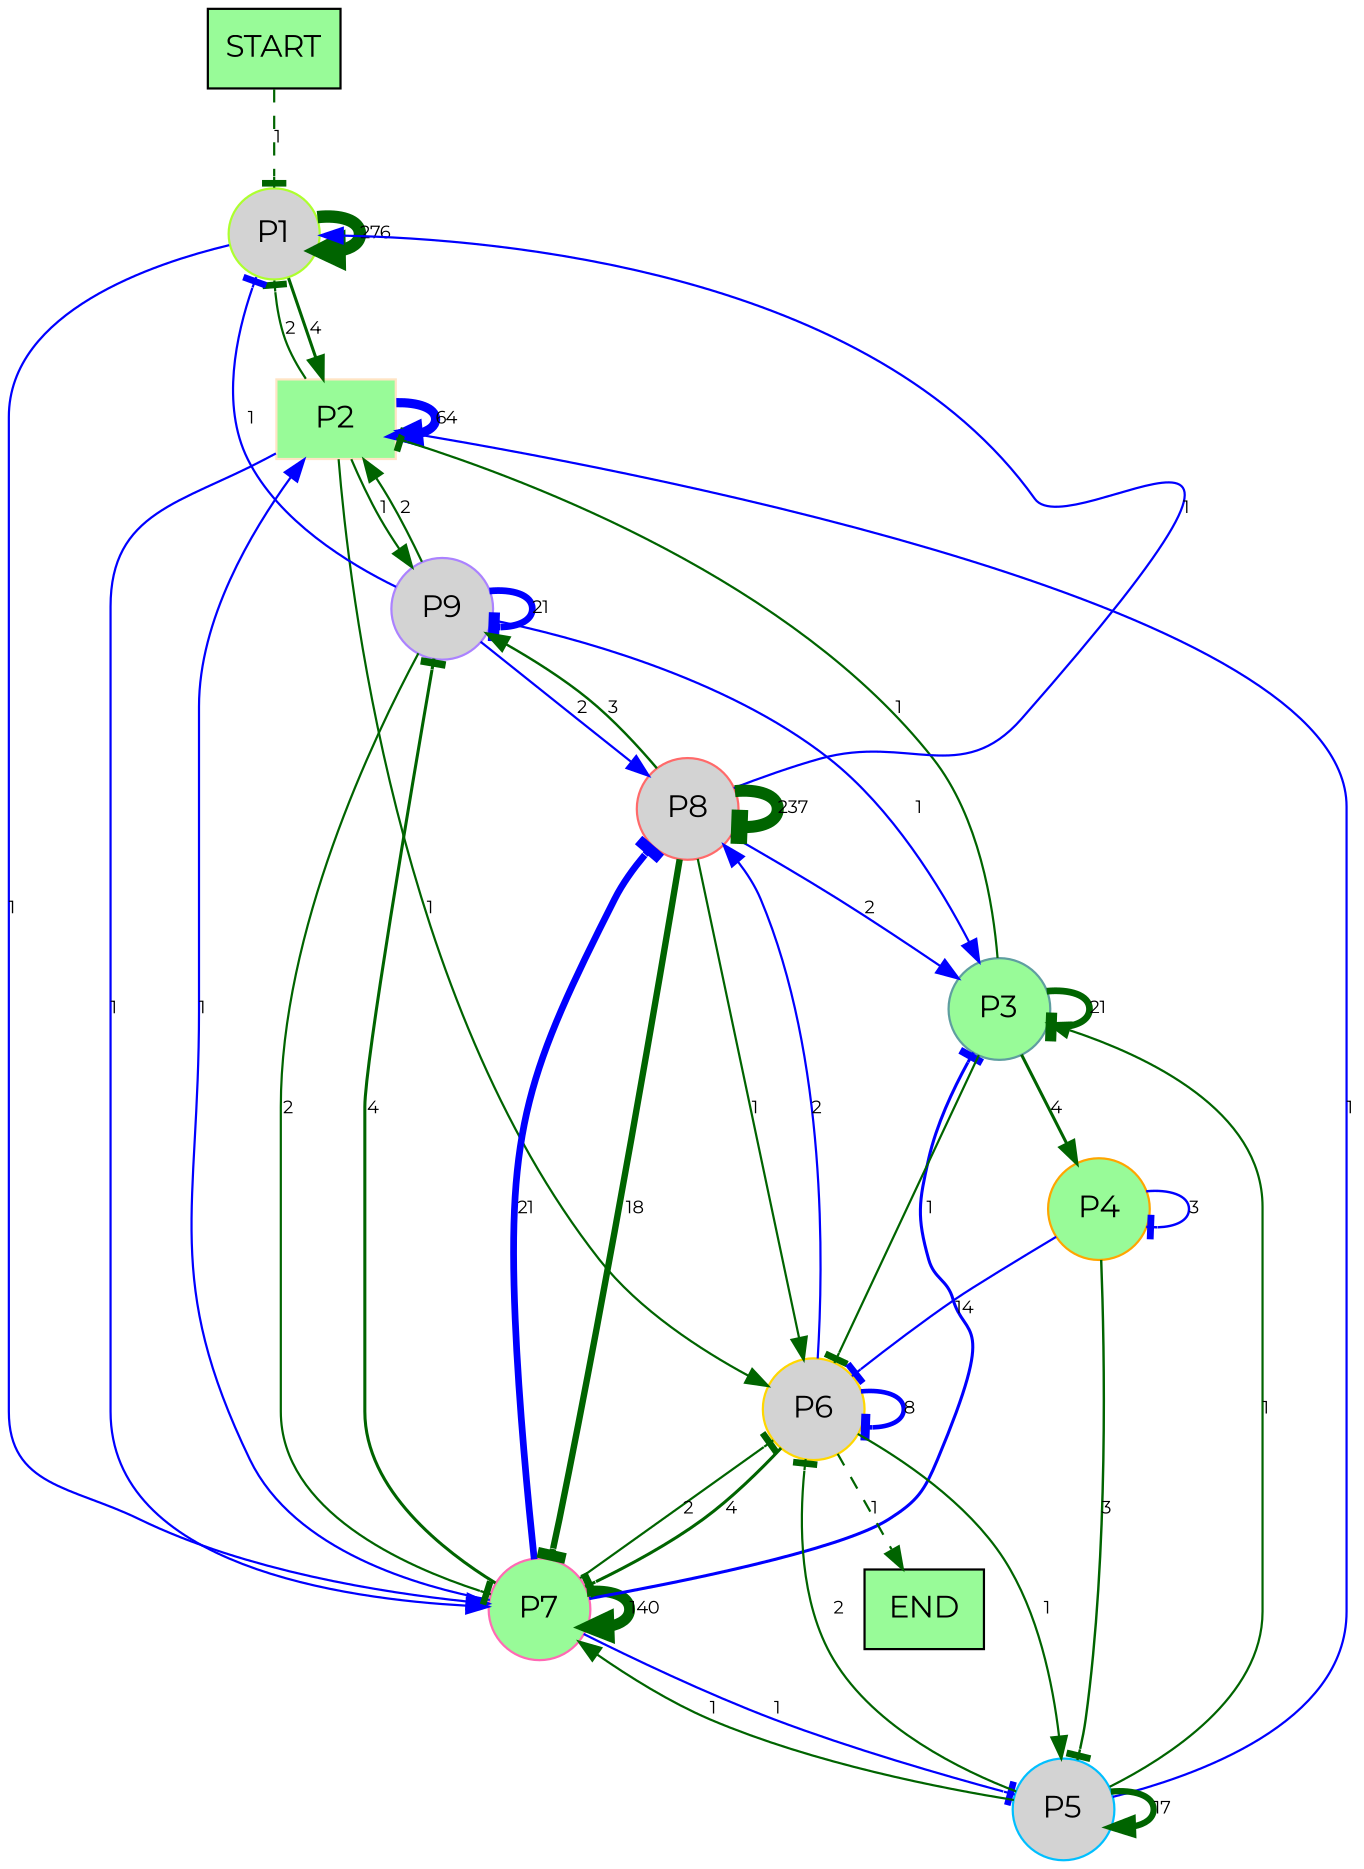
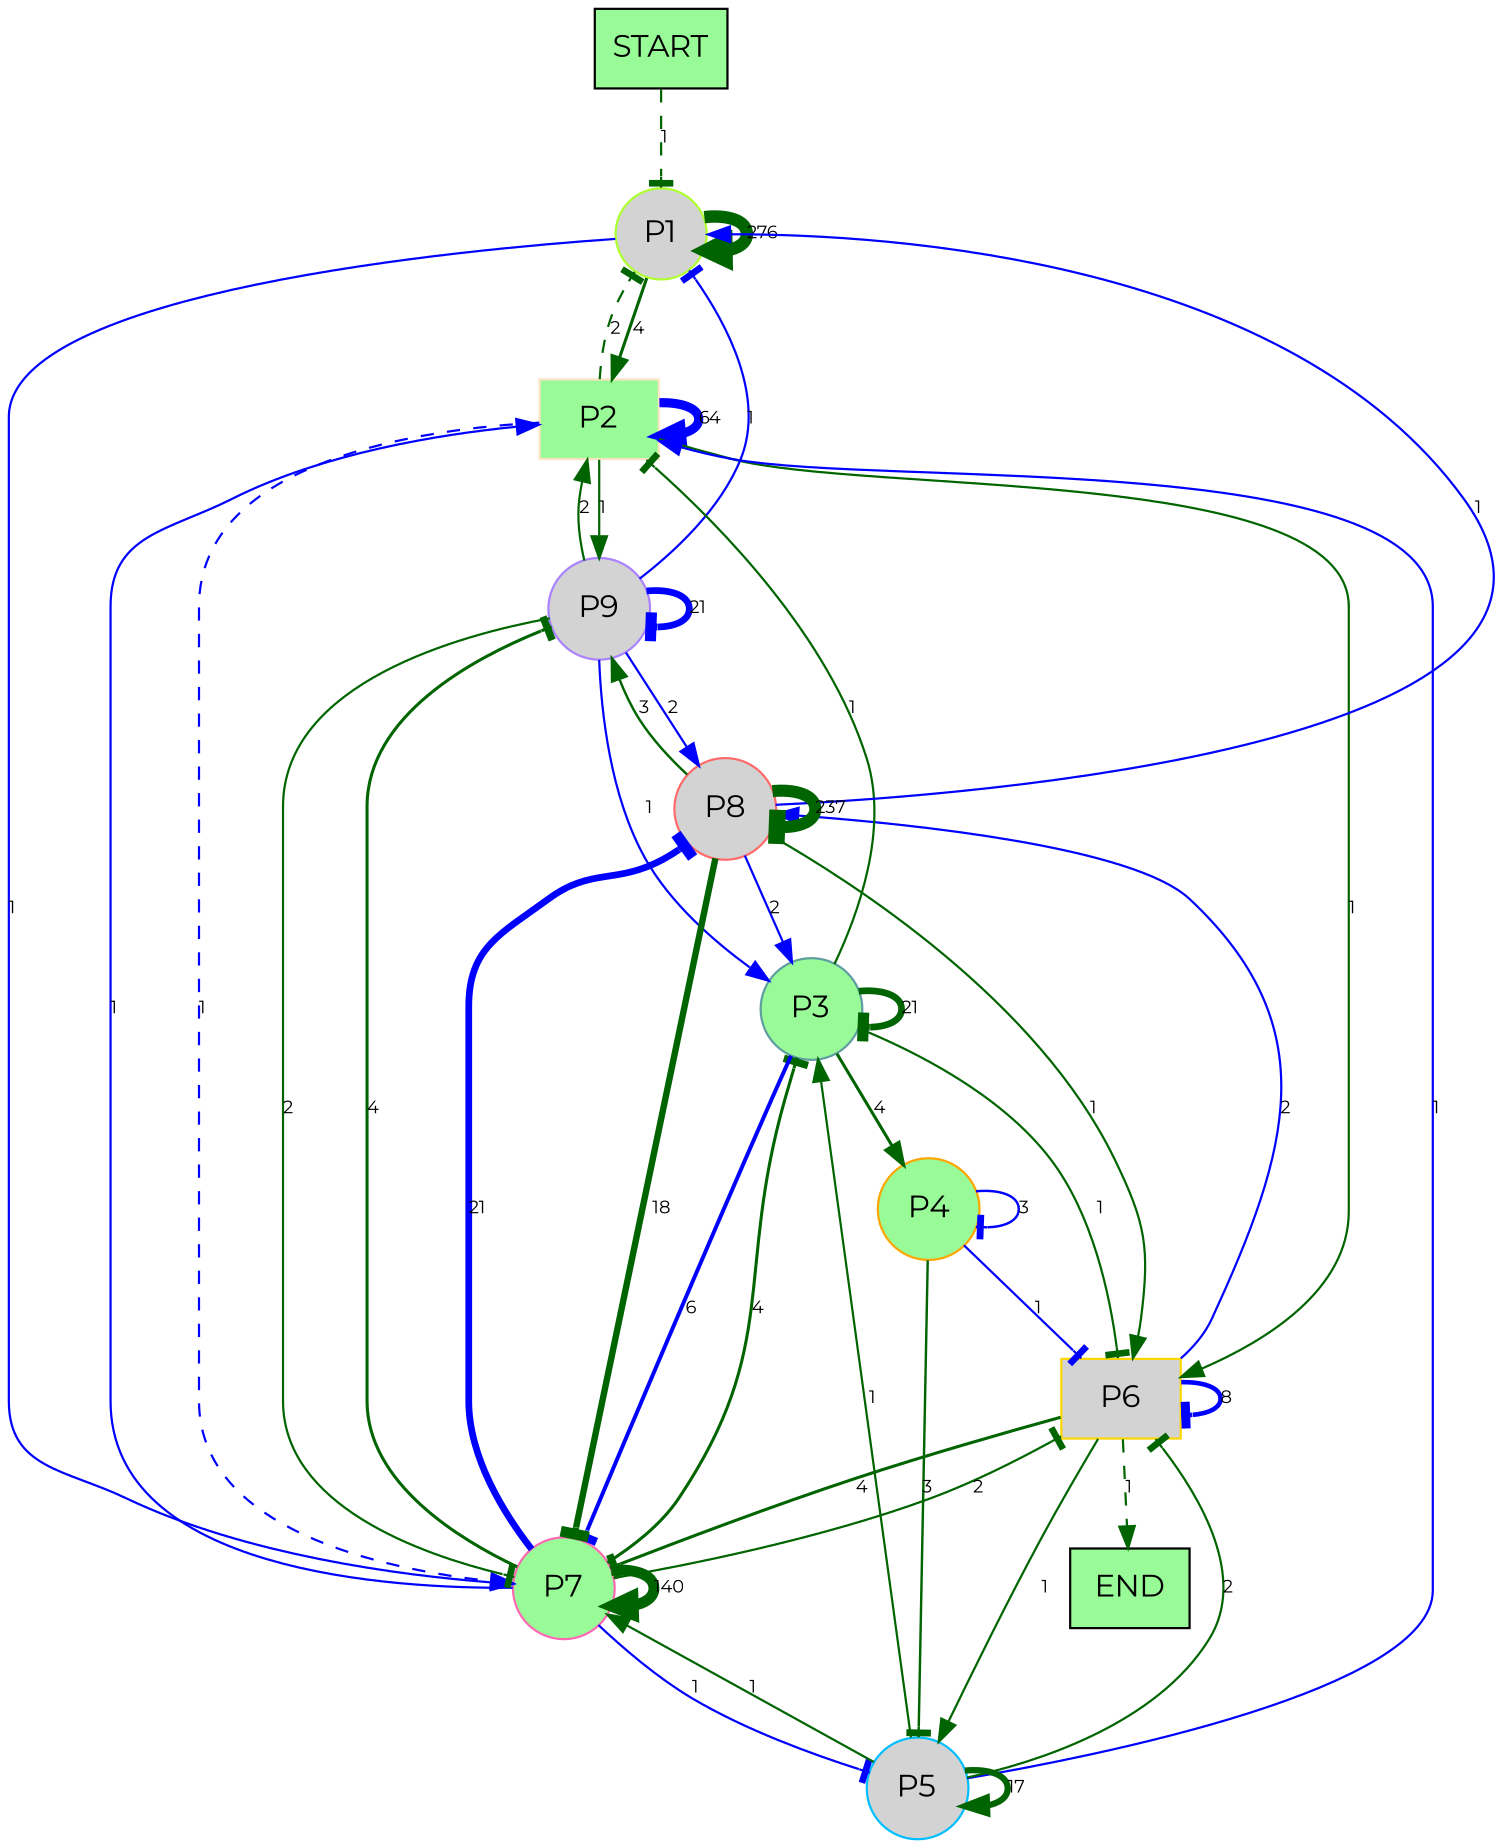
(285, 338) -> (608, 328)
(111, 1110) -> (199, 979)
none -> (688, 1293)
(814, 1409) -> (1121, 1399)
(944, 1443) -> (746, 1337)
